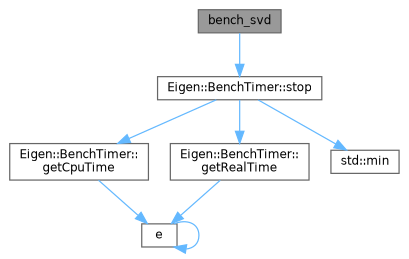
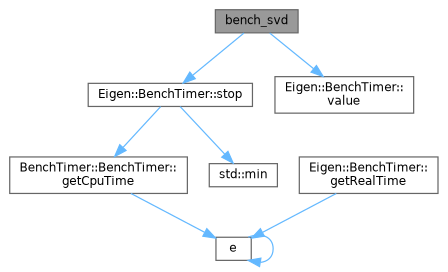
none -> (344, 95)
(240, 115) -> none
(79, 162) -> (99, 175)
